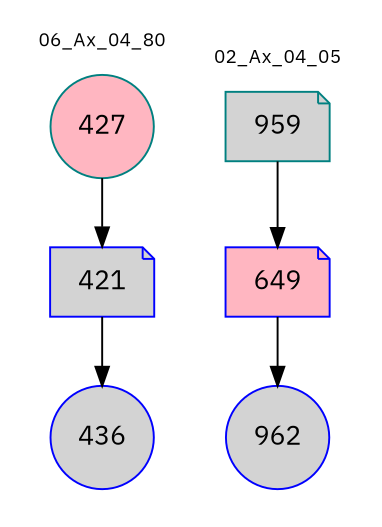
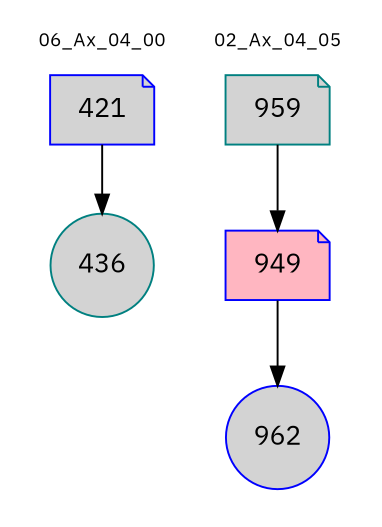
(103, 41) -> (103, 41)
(102, 127) -> none
(278, 282) -> (278, 265)
(102, 437) -> (102, 265)
